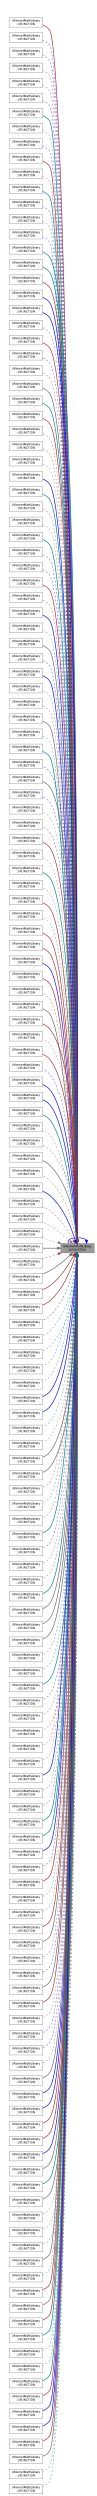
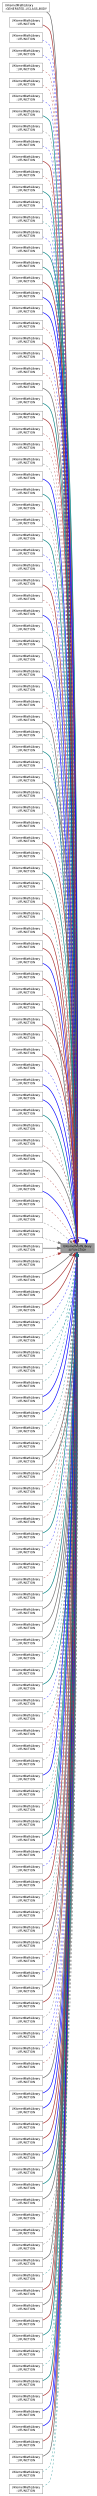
none -> (26, 7)
